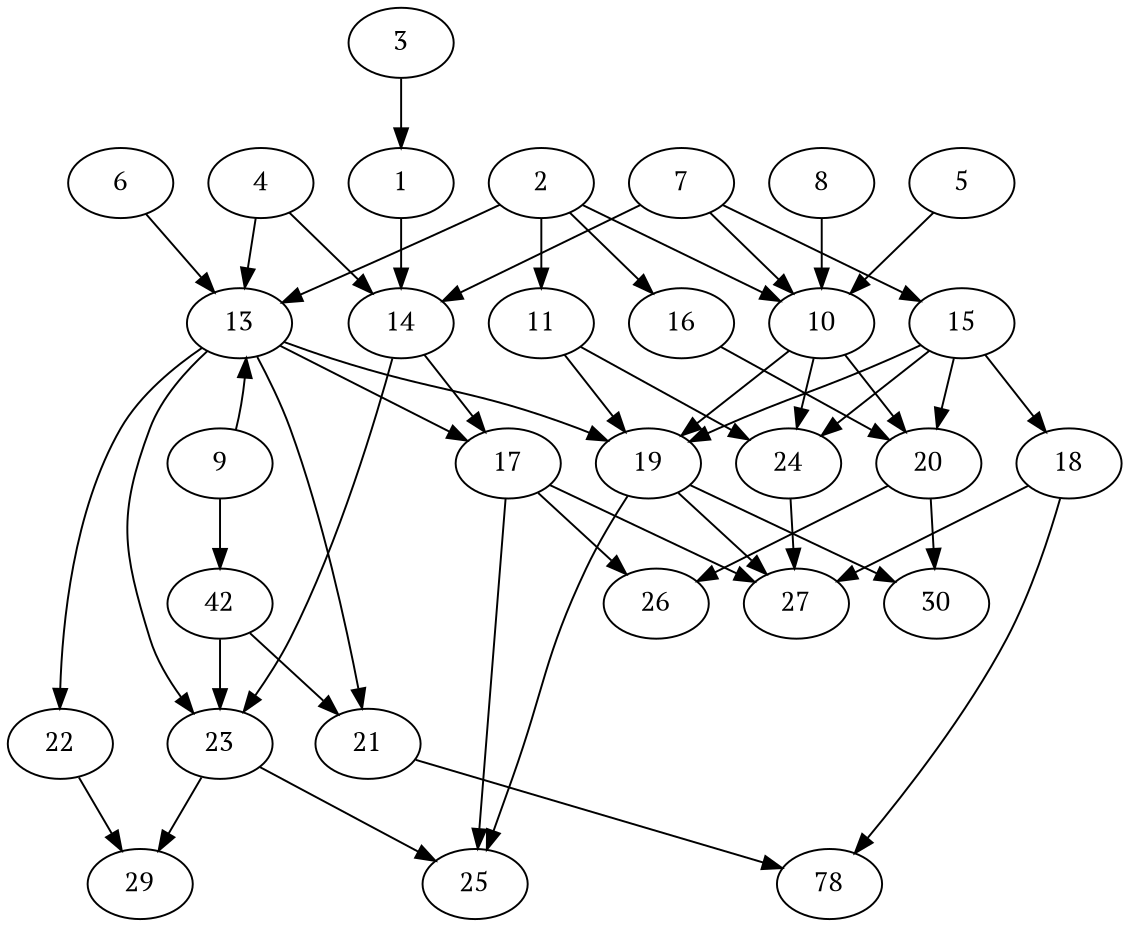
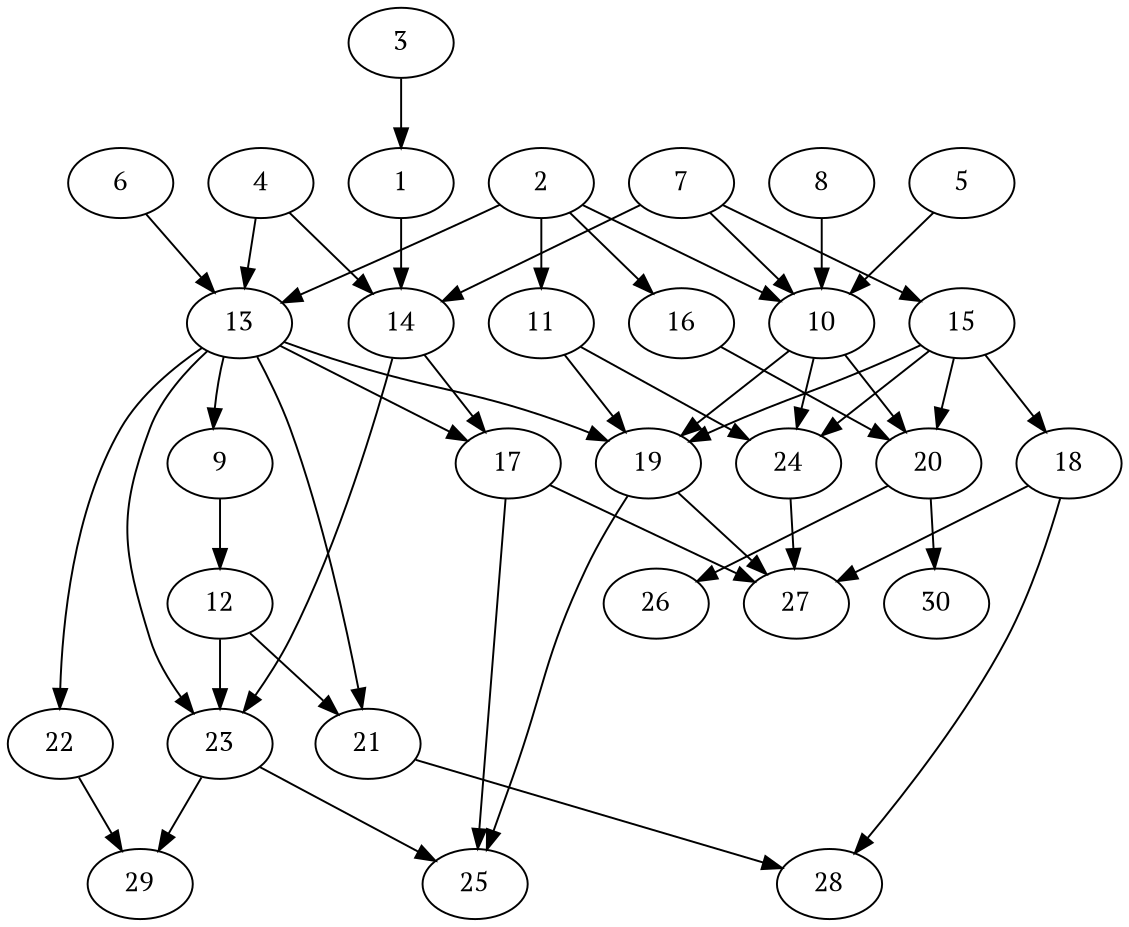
(241, 404) -> (218, 383)
(575, 527) -> none
(779, 527) -> none
(220, 604) -> (220, 604)
(830, 884) -> (830, 884)
